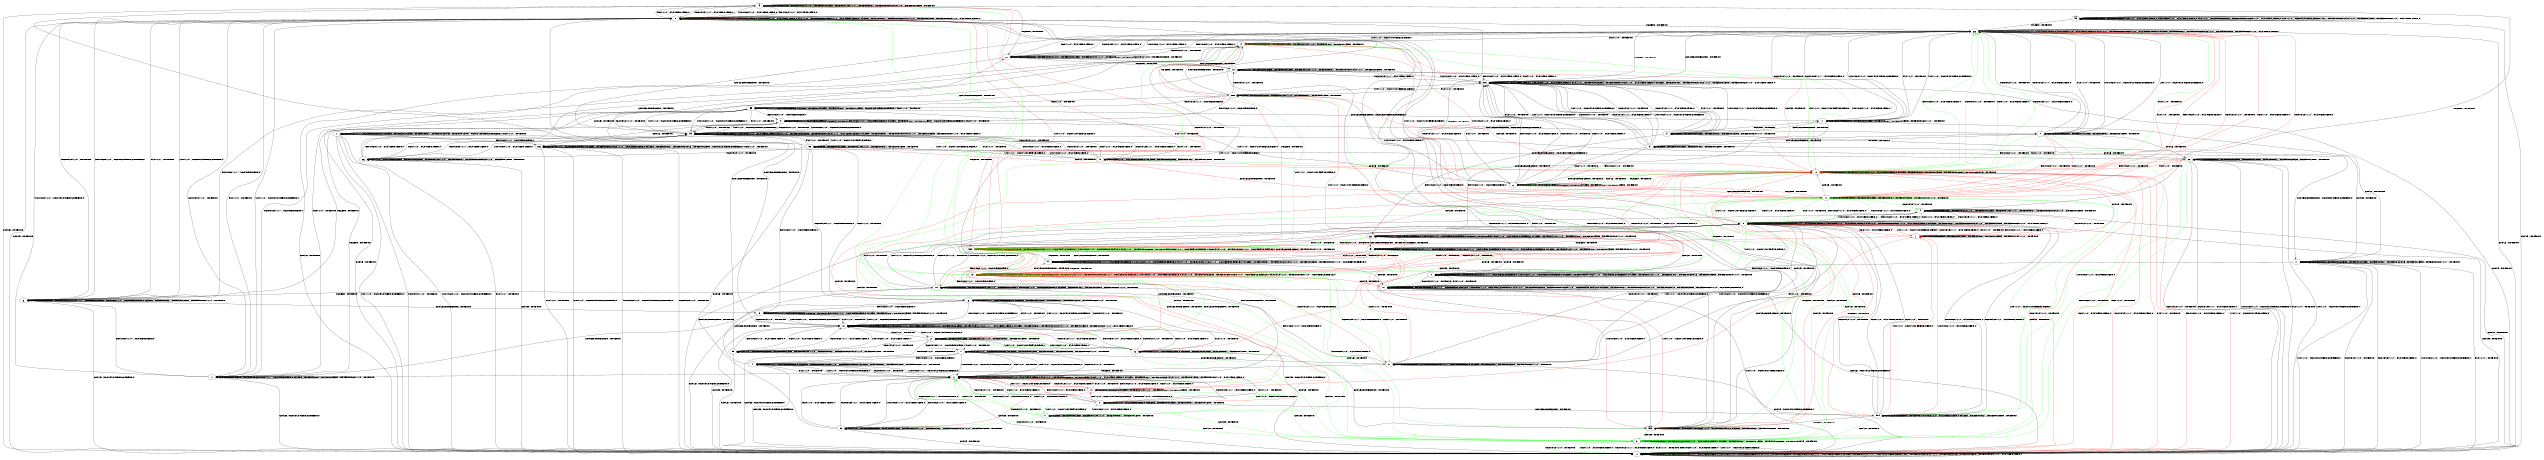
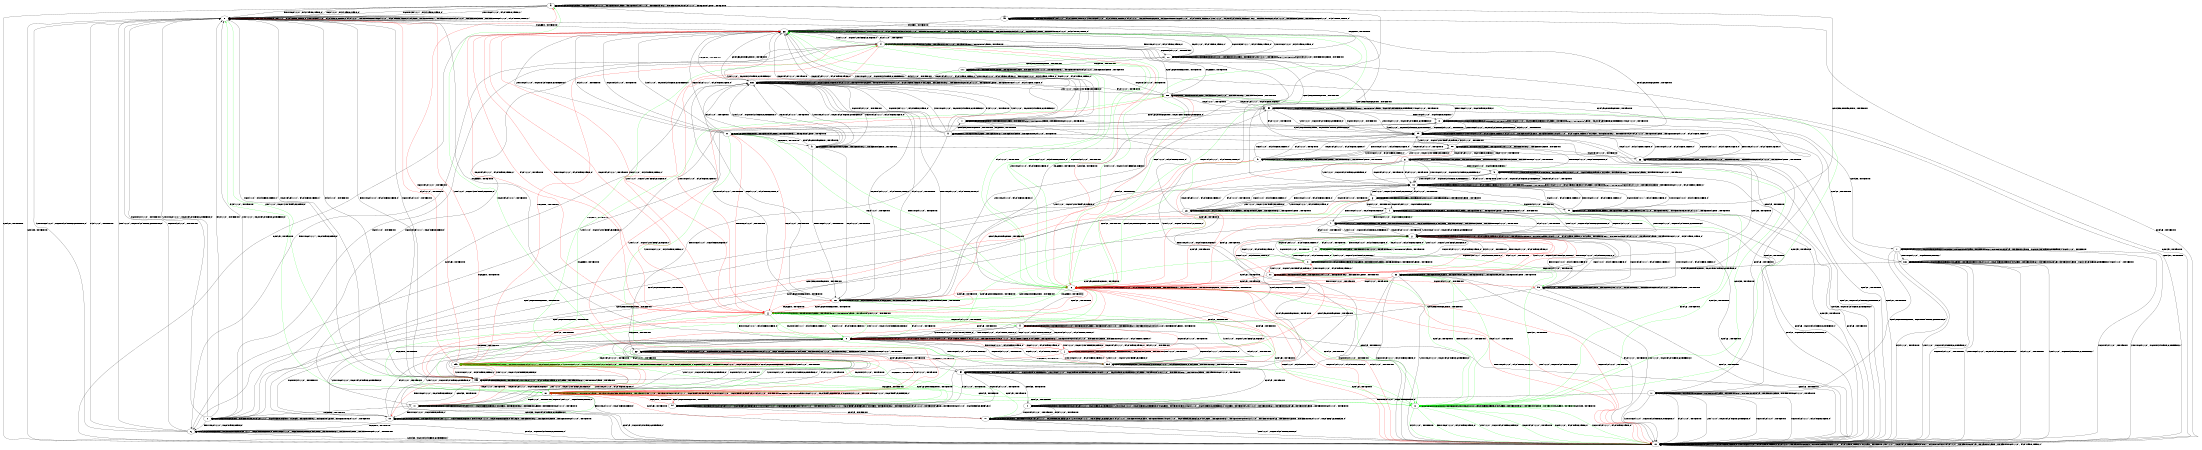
none -> (1219, 242)
(1398, 272) -> (517, 381)
(391, 307) -> (824, 242)
(1784, 320) -> (973, 443)
(1296, 437) -> none
